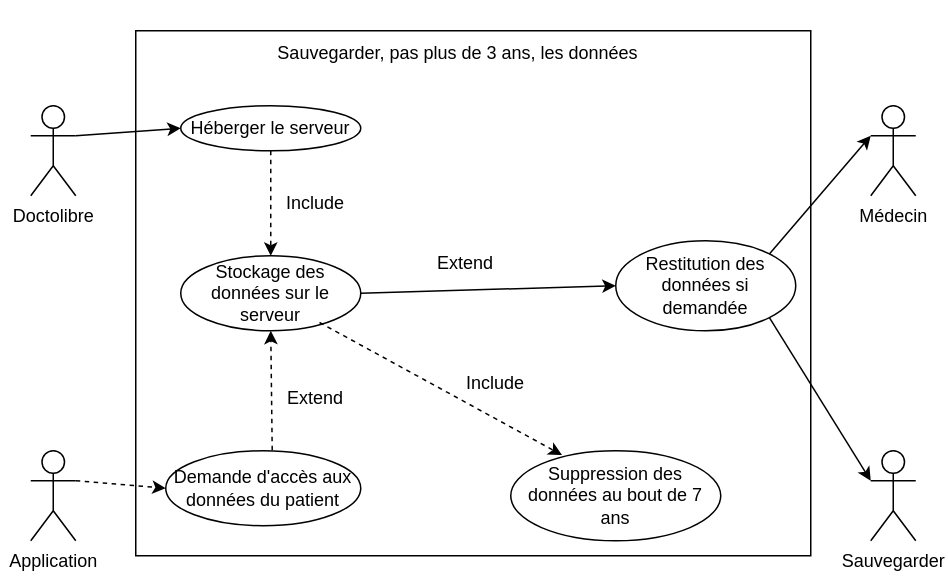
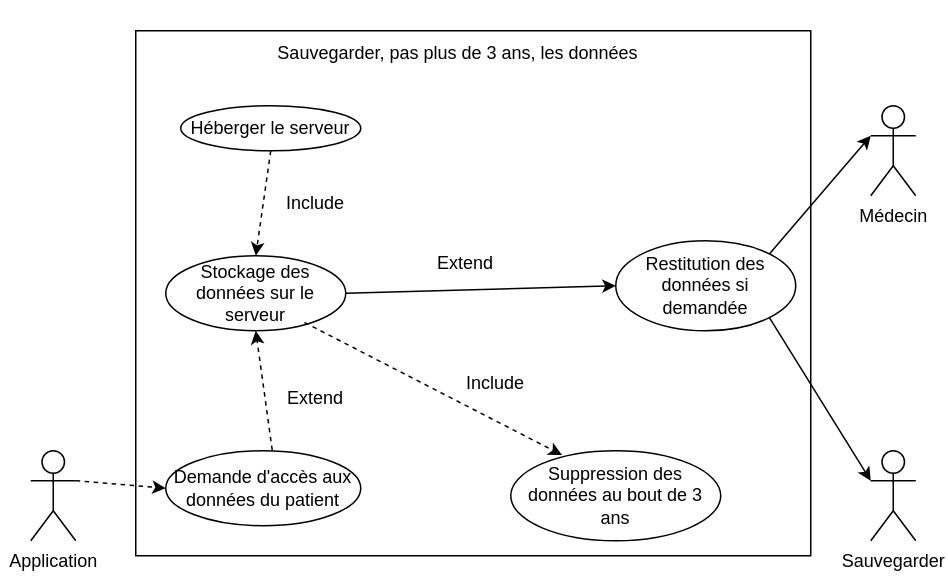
(124, 132) -> none
(53, 151) -> none
(271, 293) -> (256, 293)
(616, 496) -> (616, 496)
